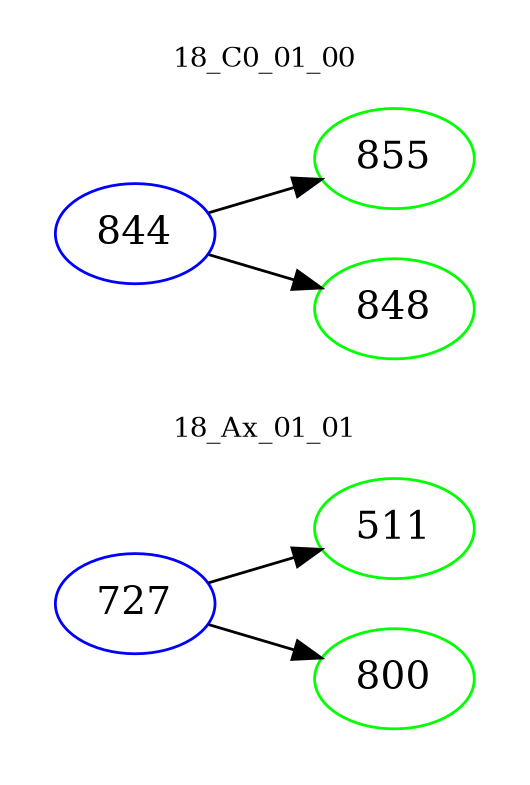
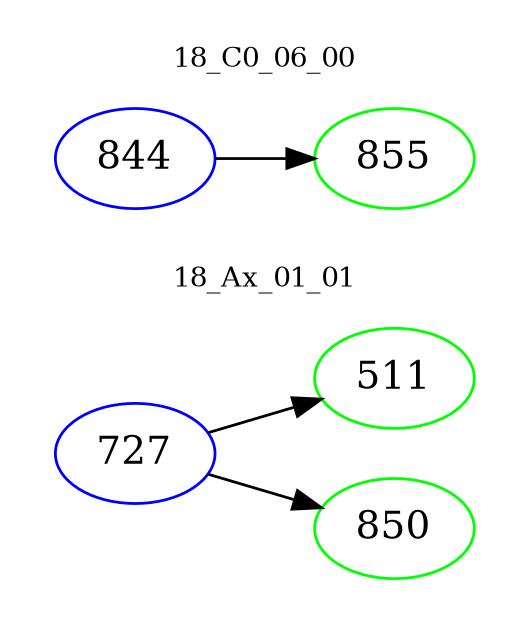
(265, 60) -> (265, 60)
(394, 309) -> none
(394, 679) -> (394, 529)
